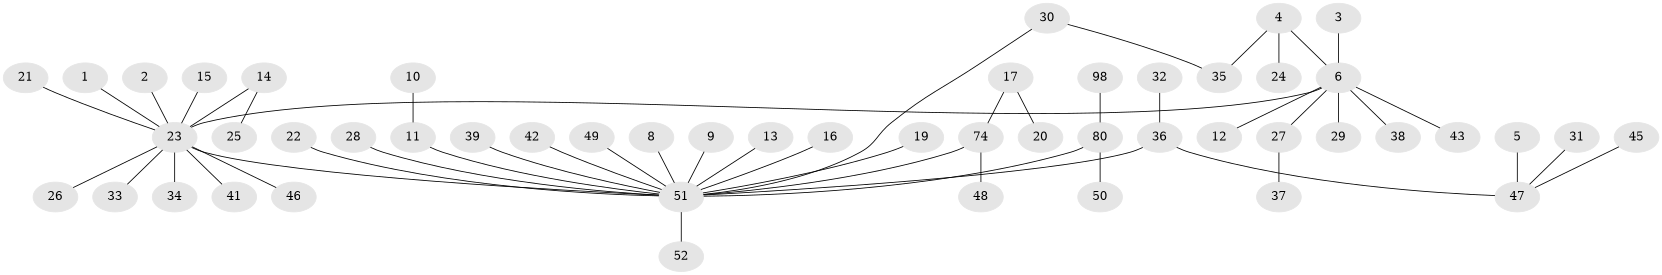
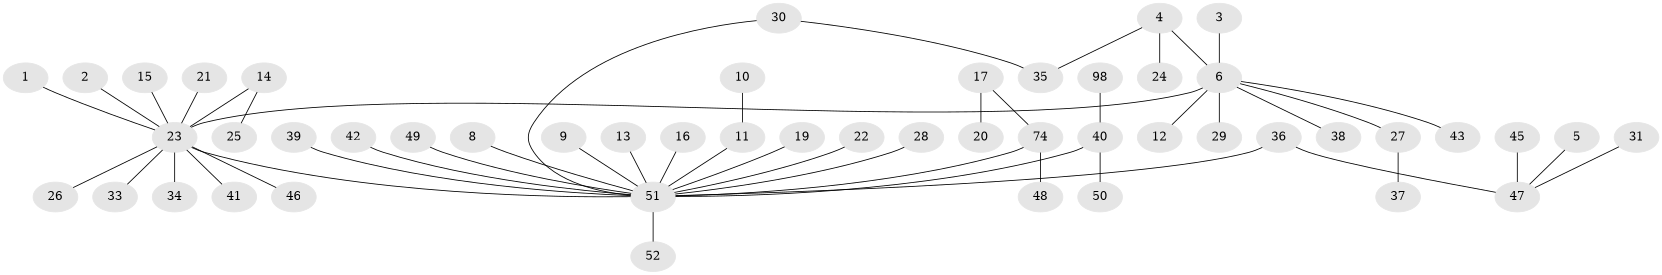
(1160, 78) -> none
(1100, 137) -> (1100, 137)
